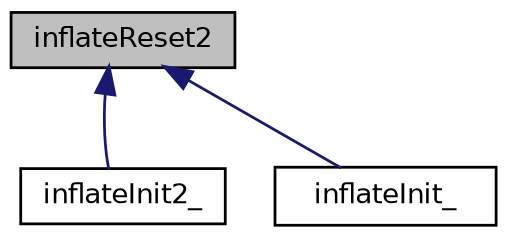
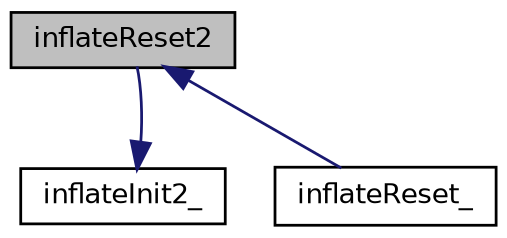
(105, 132) -> (141, 104)
(386, 196) -> (386, 196)
